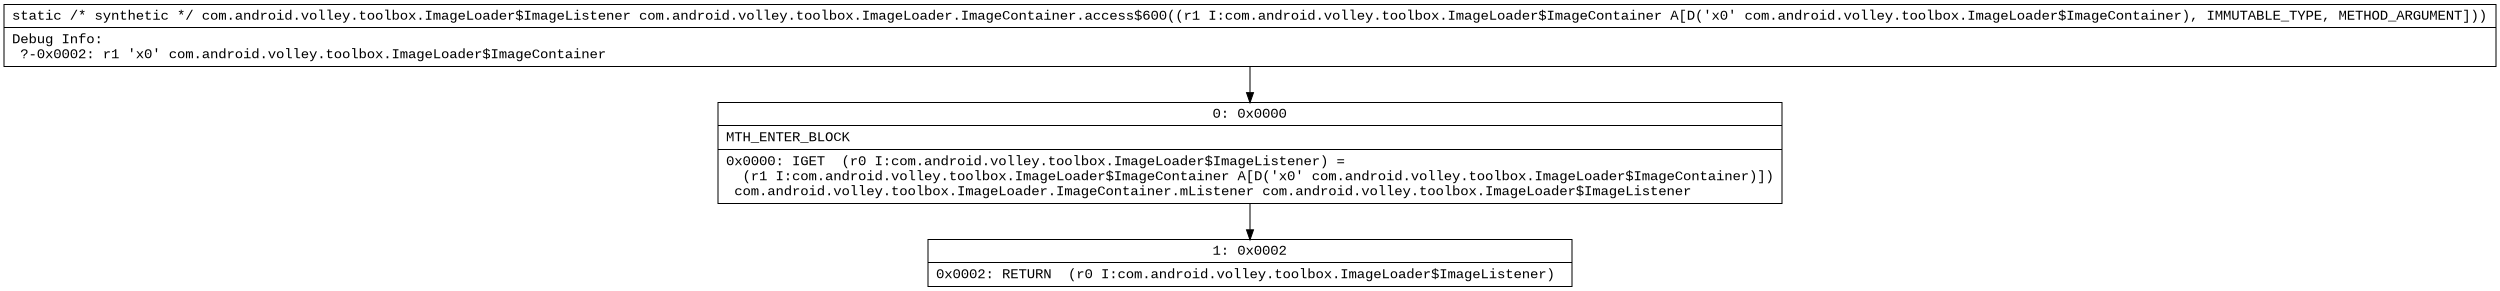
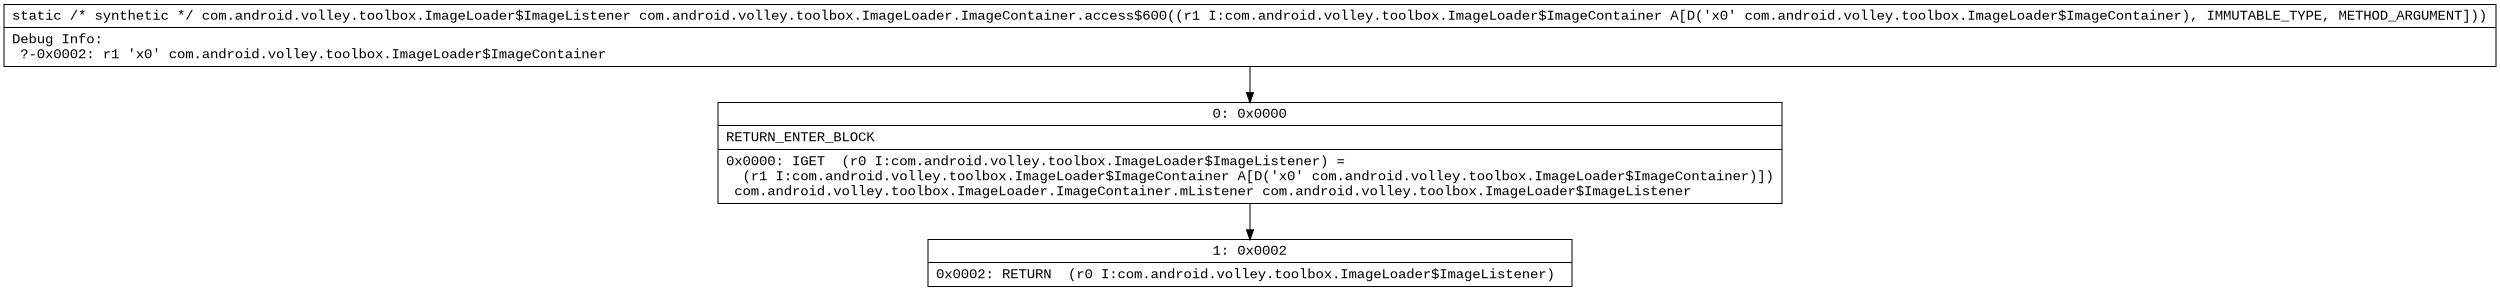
(788, 137) -> (800, 137)
